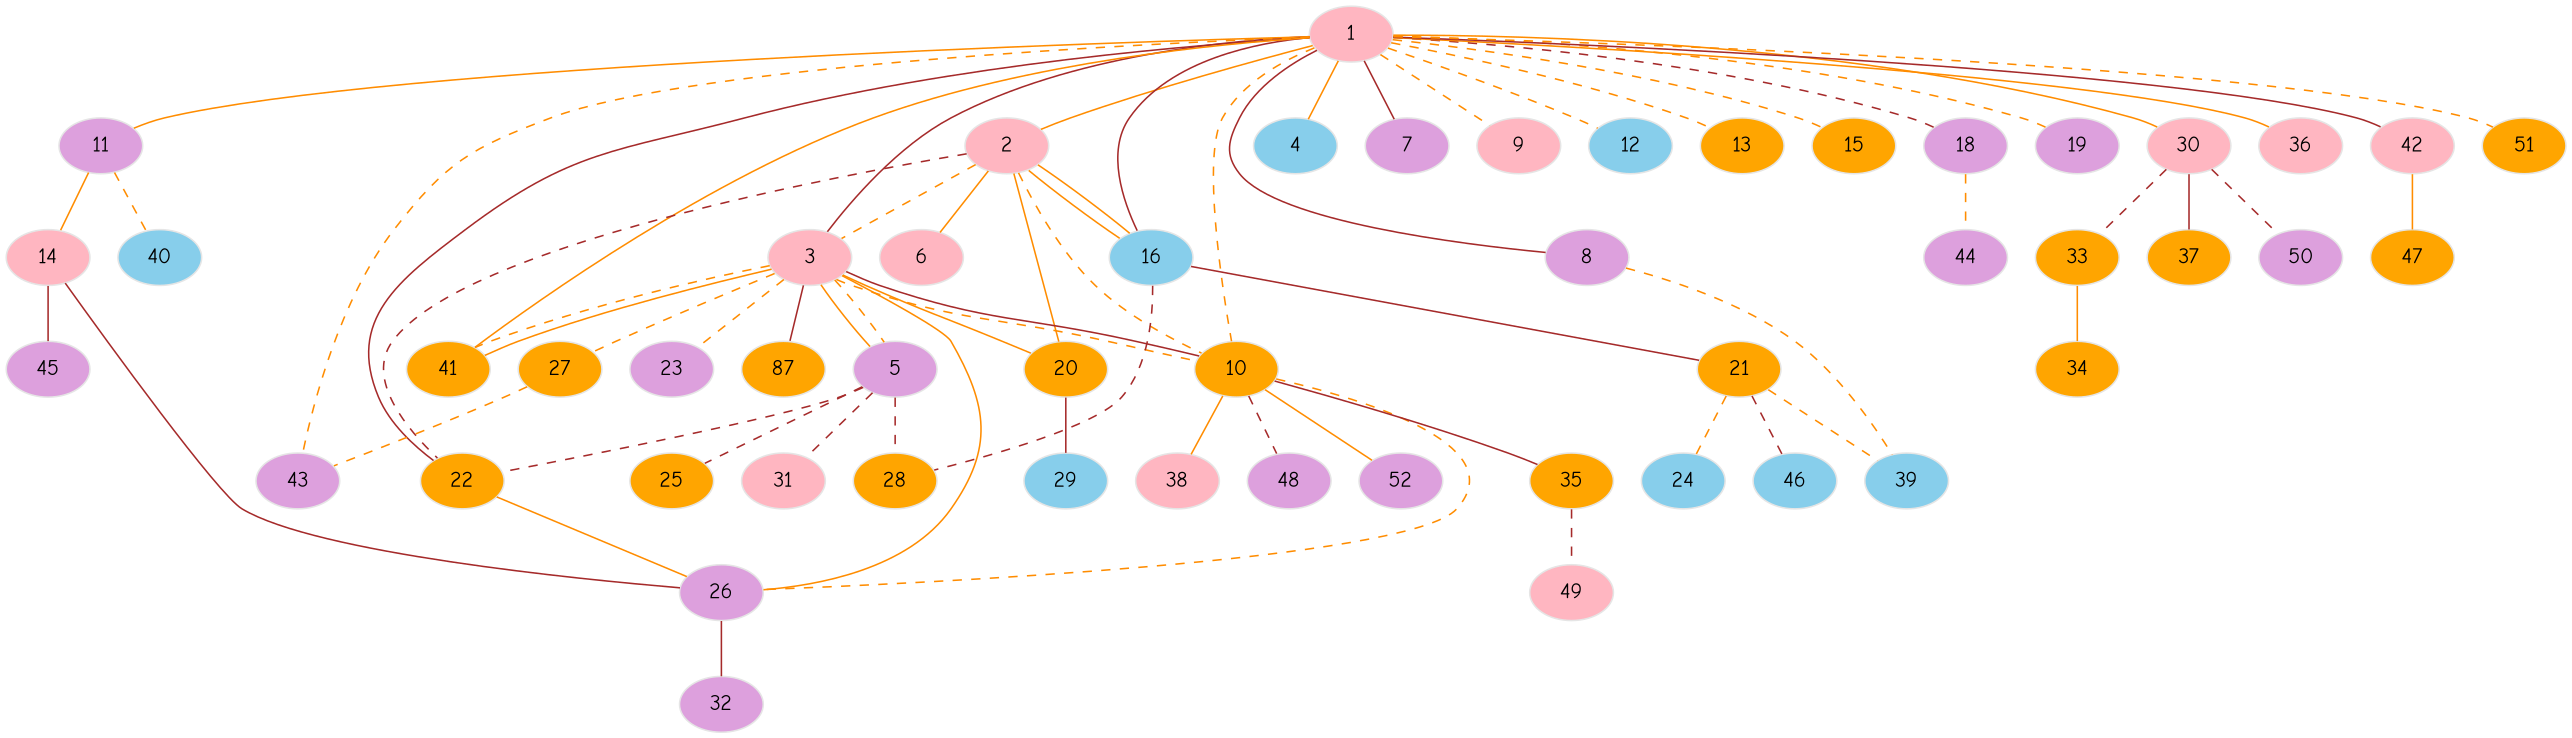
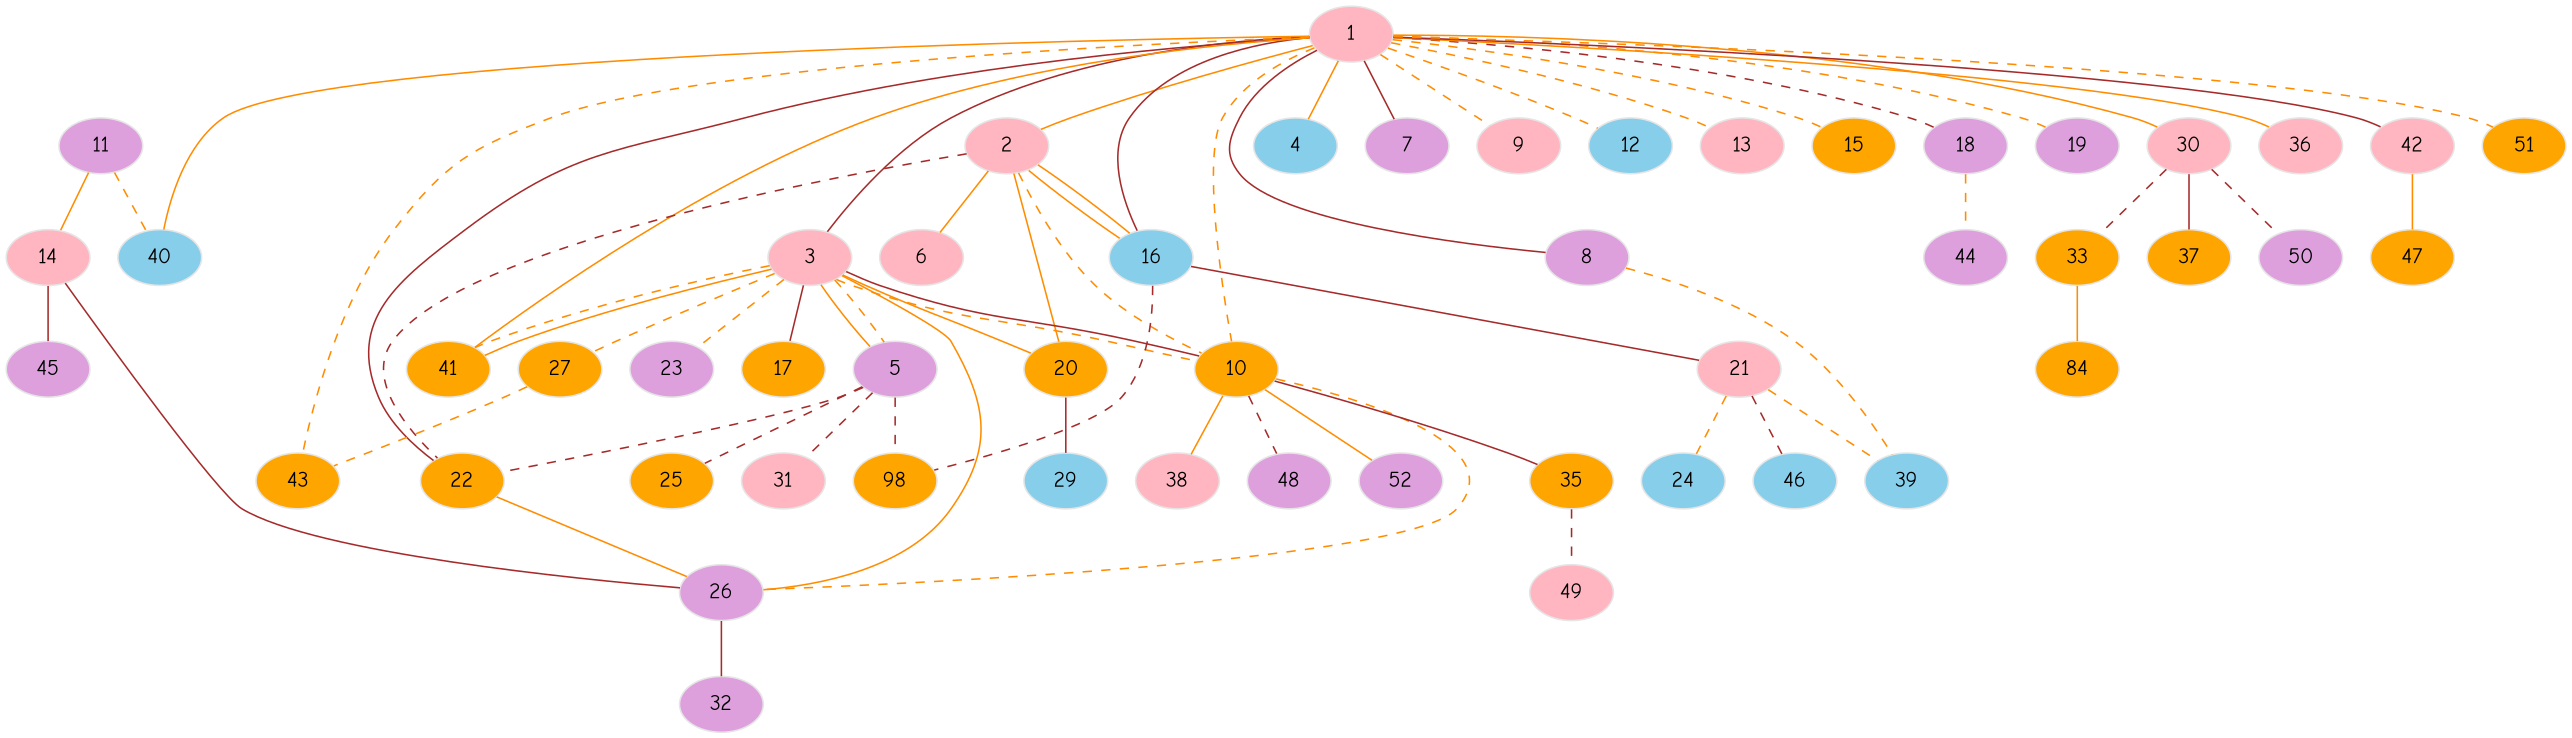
(719, 61) -> (699, 56)
(1742, 146) -> (1742, 146)
(909, 202) -> none
(783, 369) -> (783, 369)
(1739, 369) -> (1739, 369)
(2077, 369) -> (2077, 369)
(298, 481) -> (298, 481)
(895, 481) -> (895, 481)
